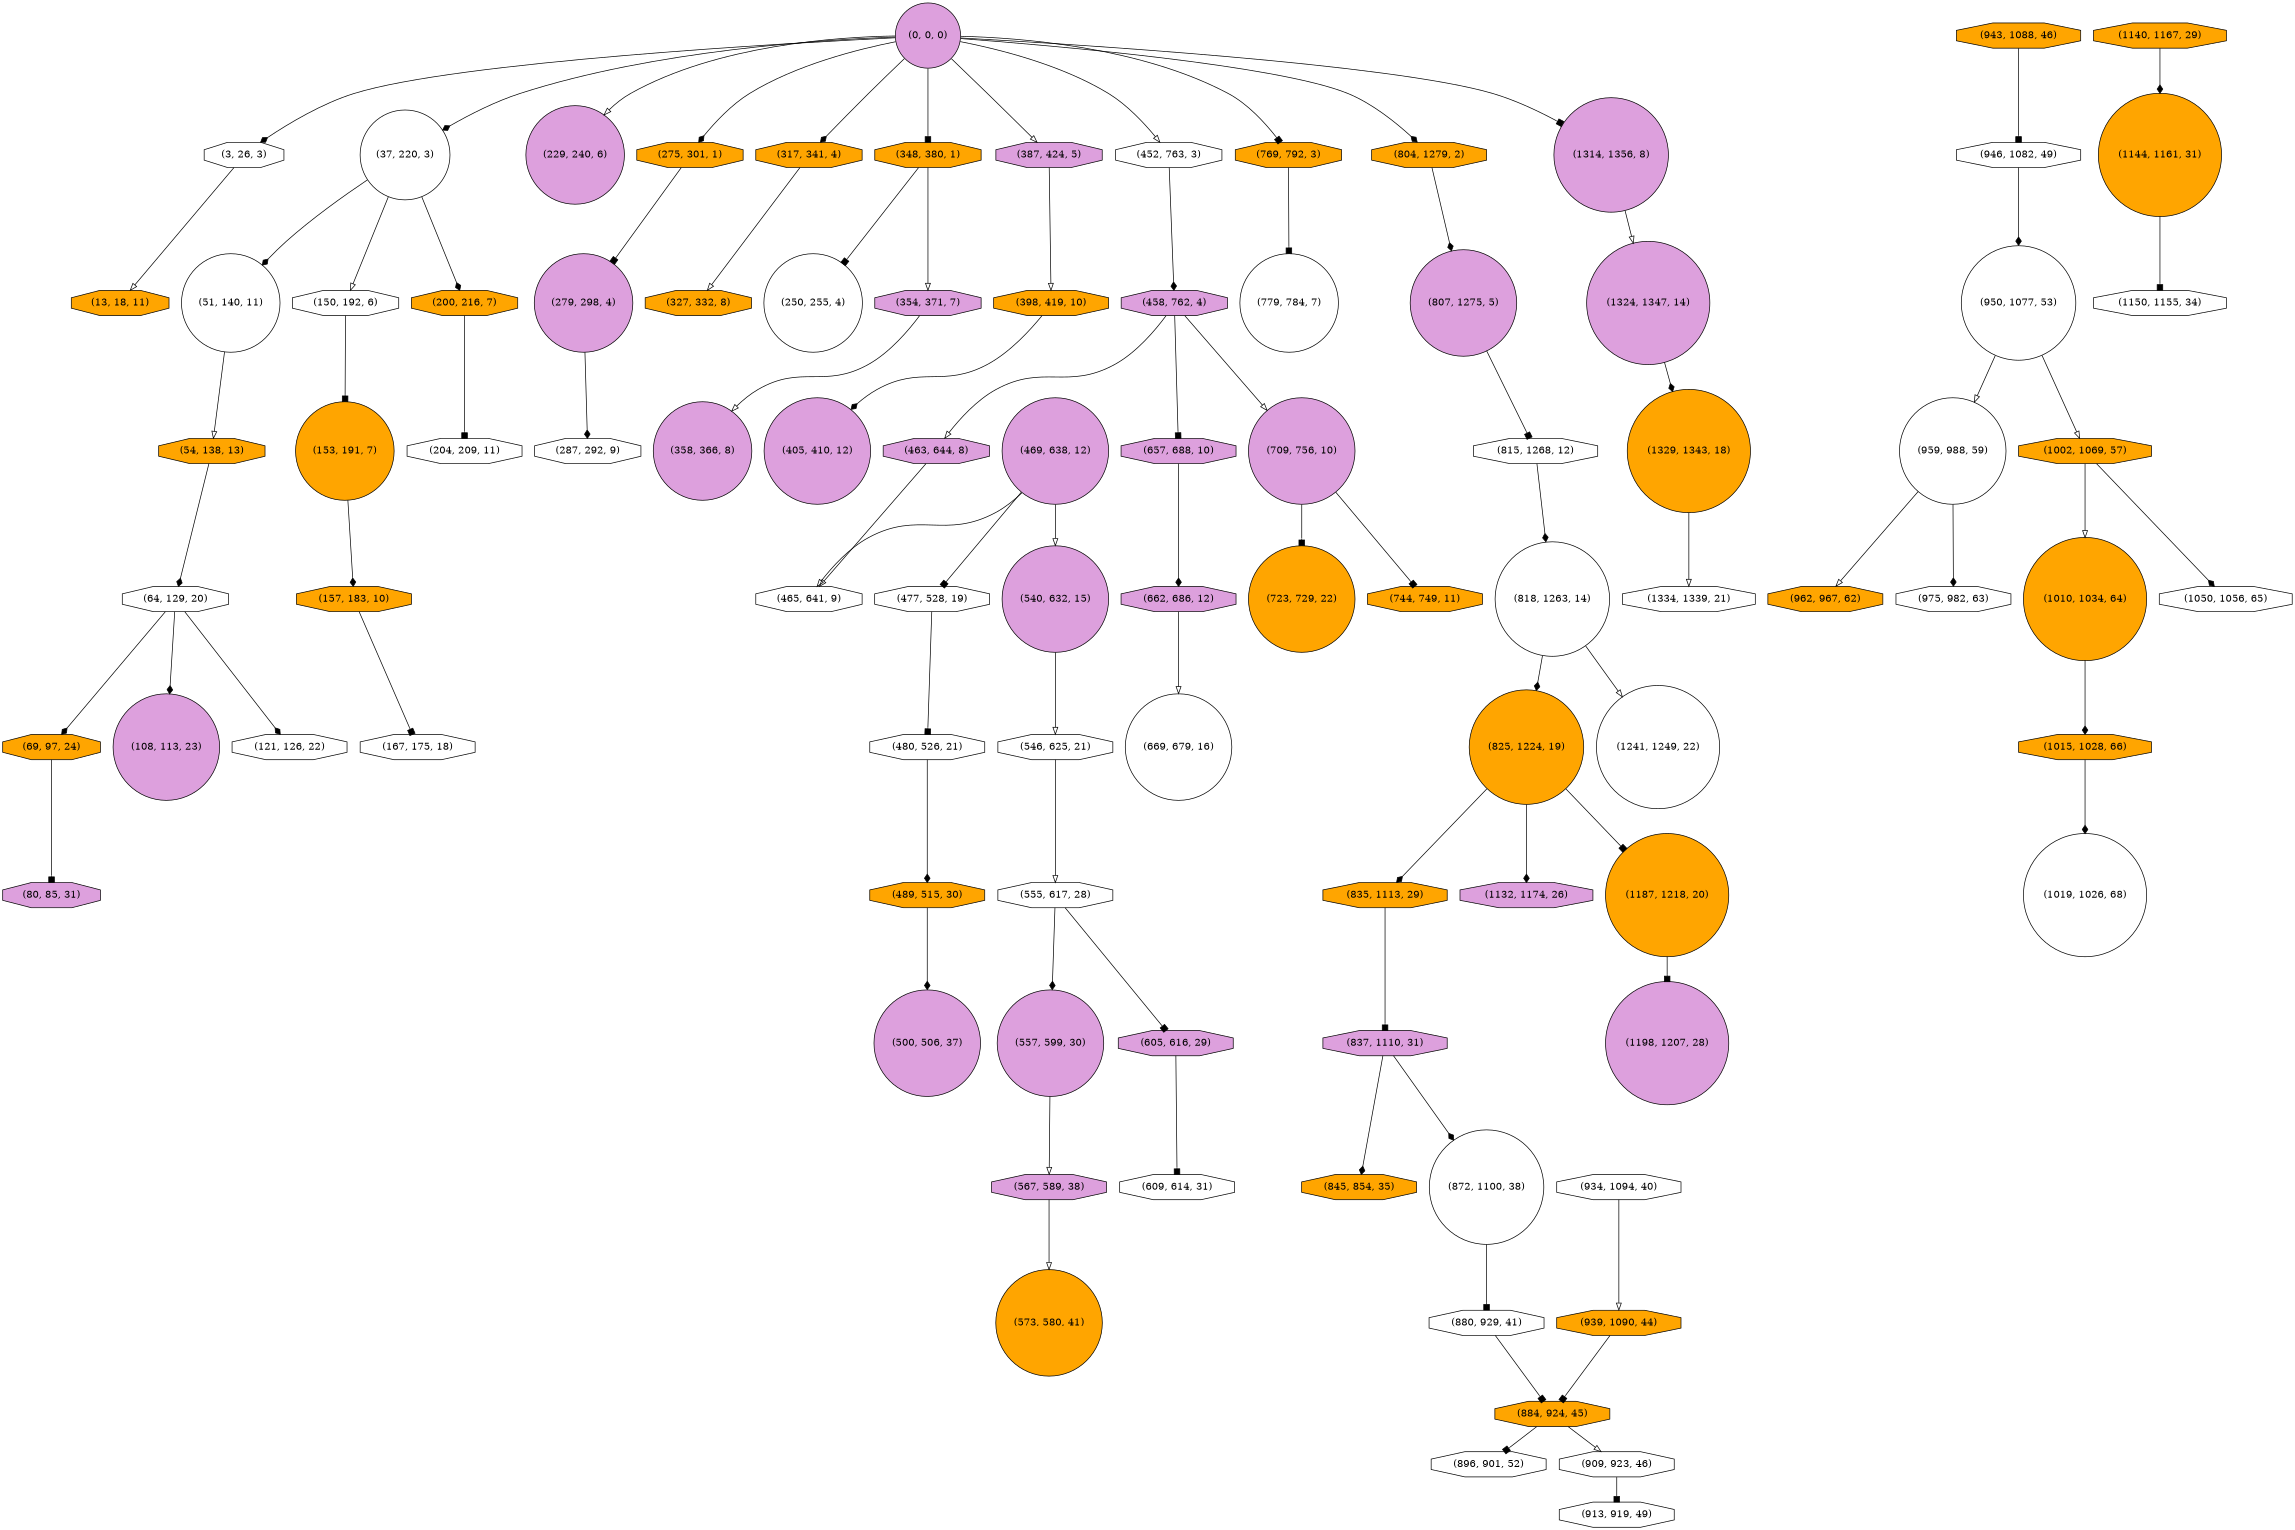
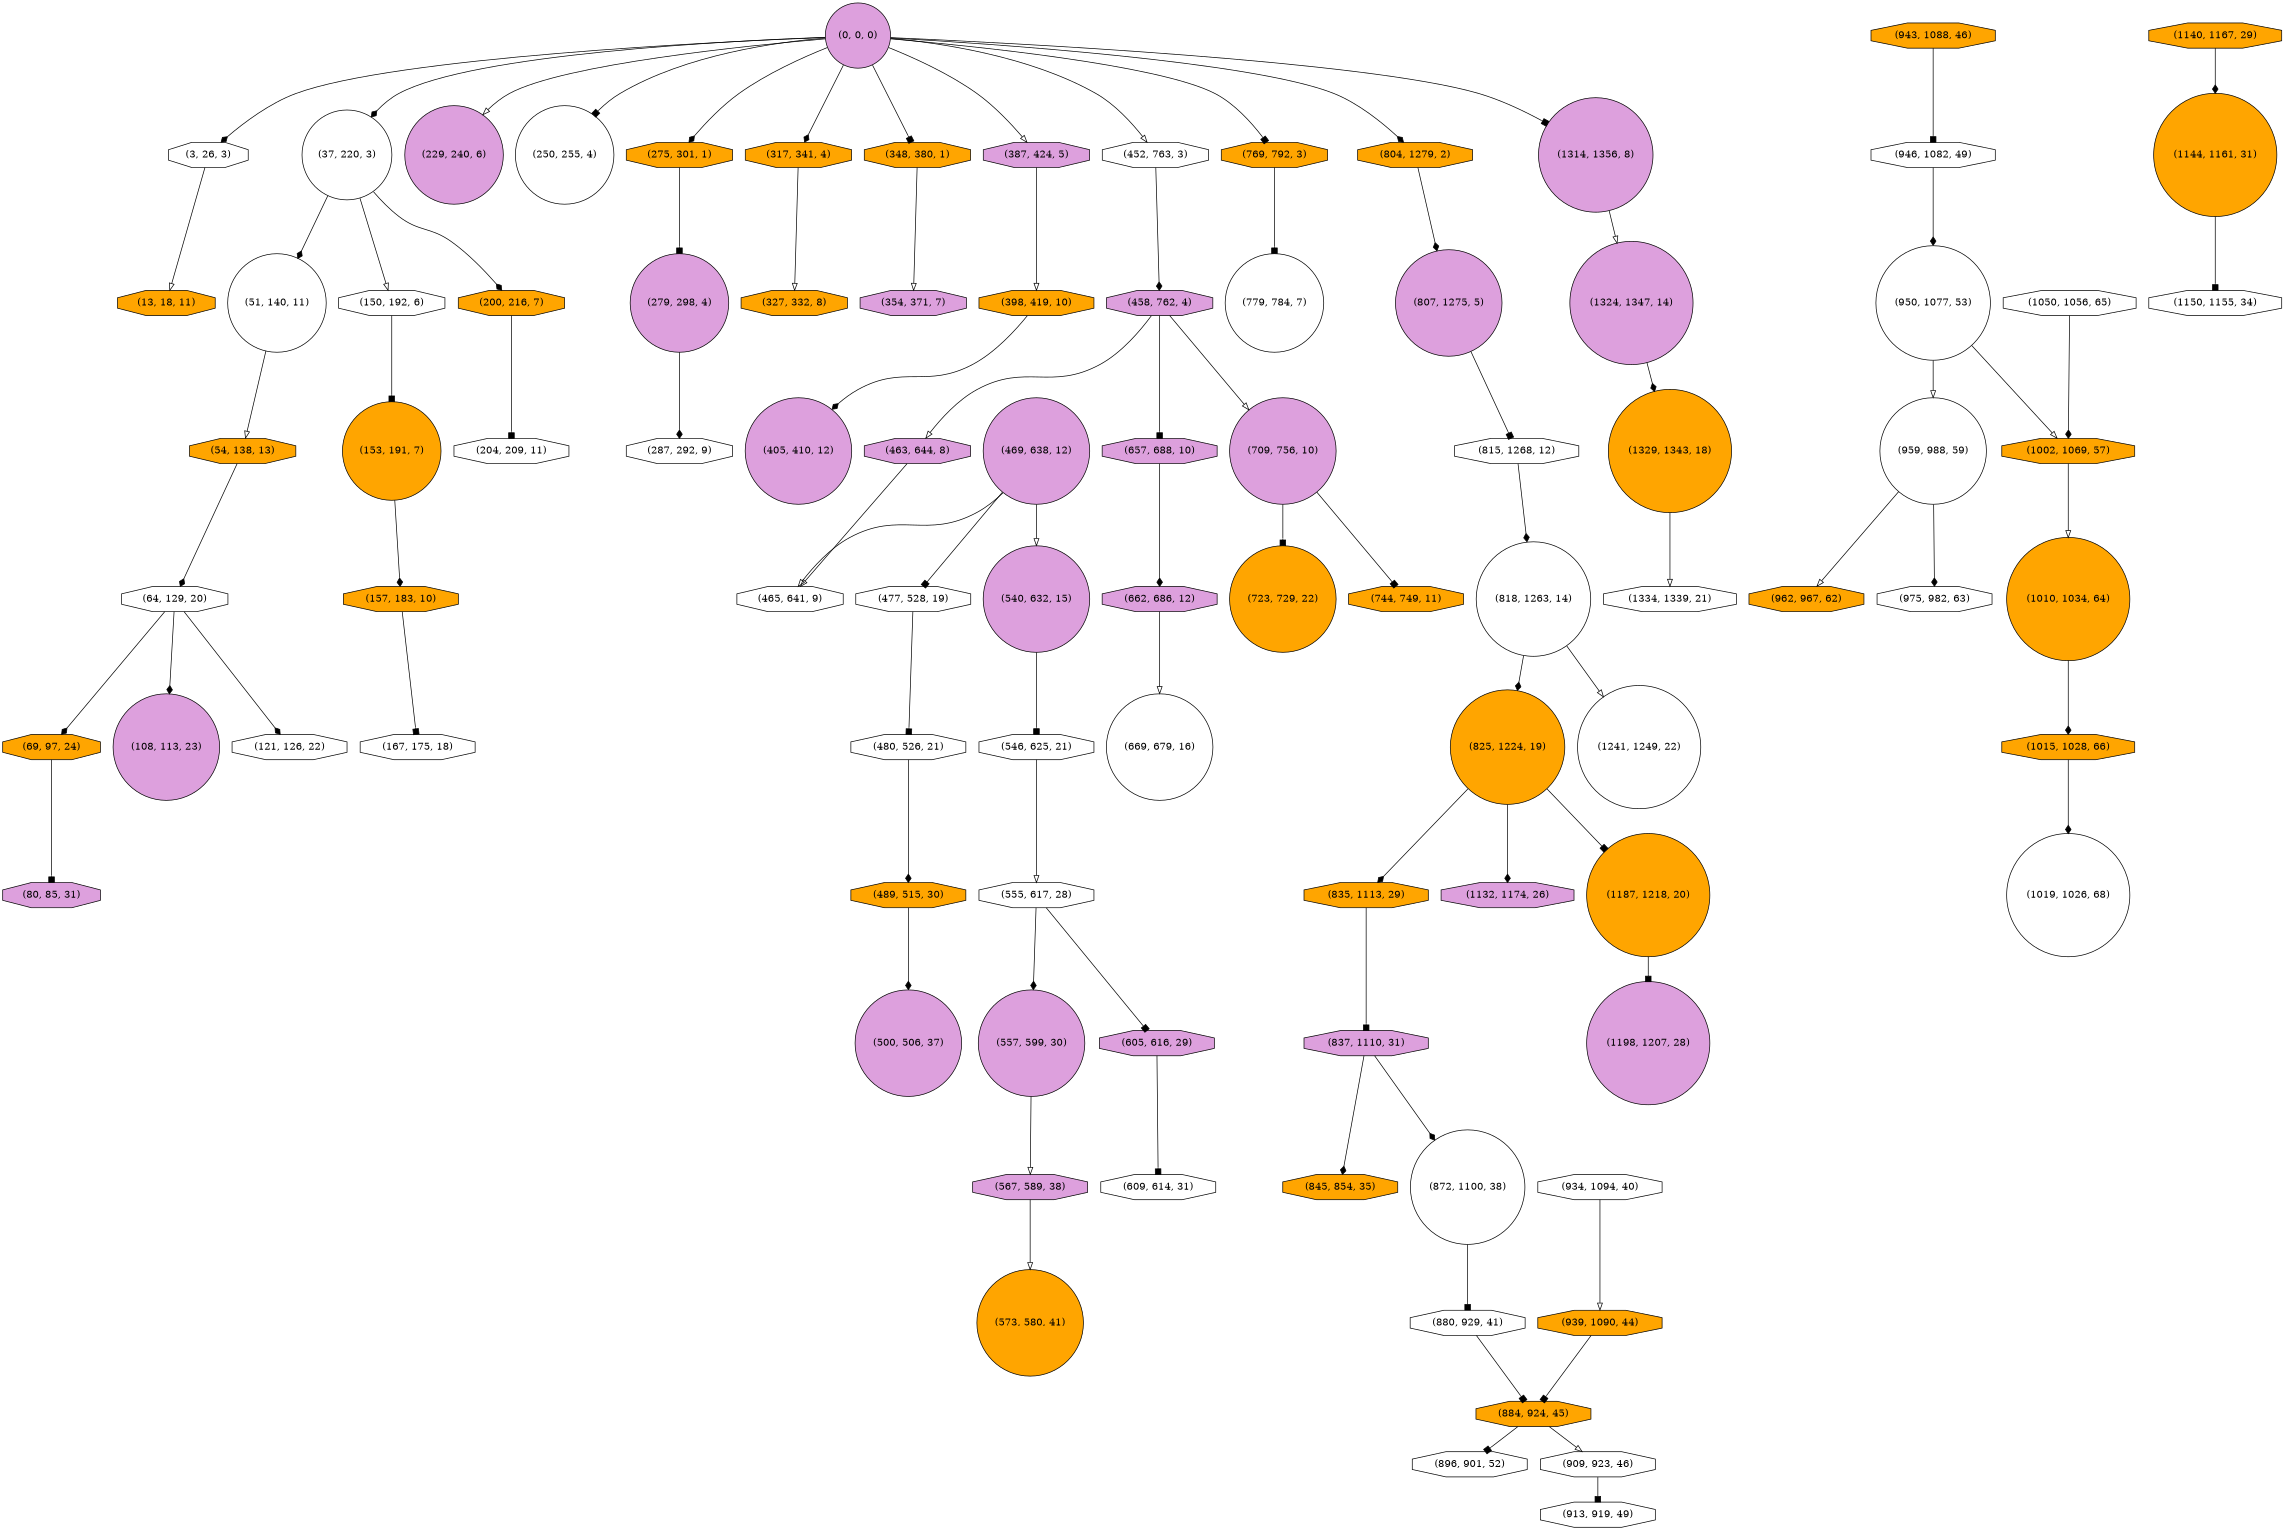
(883, 213) -> (707, 59)
(703, 451) -> none
(2152, 522) -> (2069, 373)
(1055, 690) -> (1036, 690)
